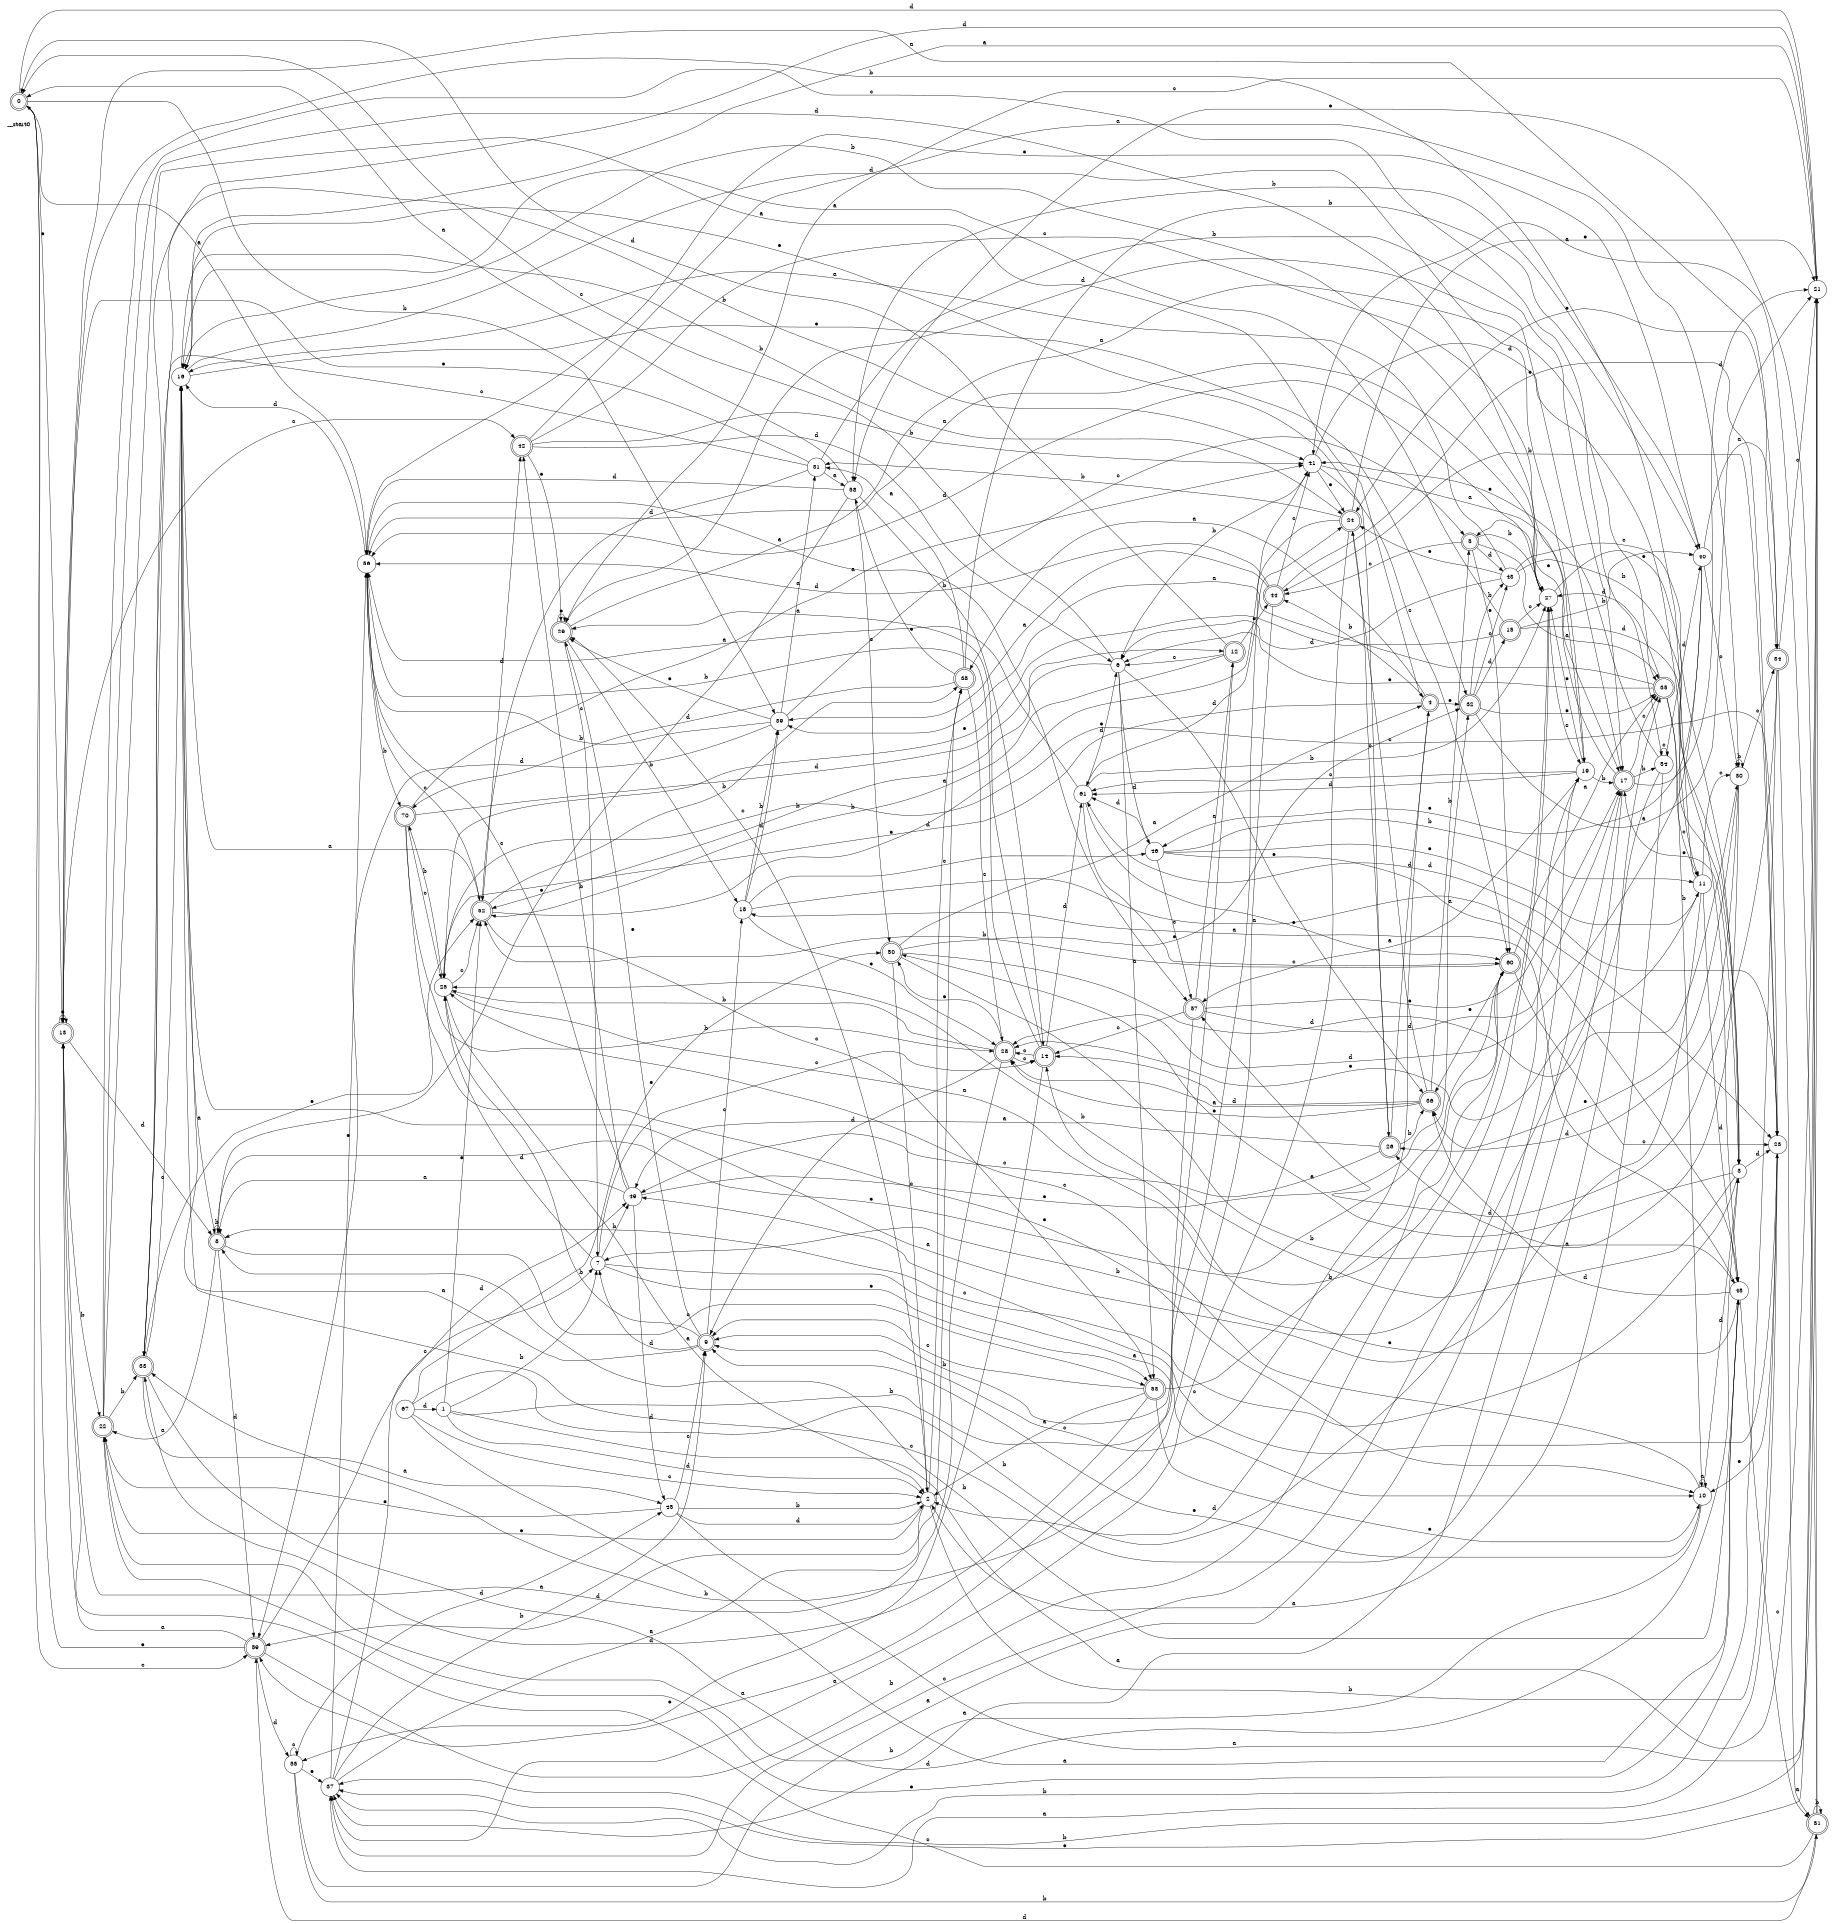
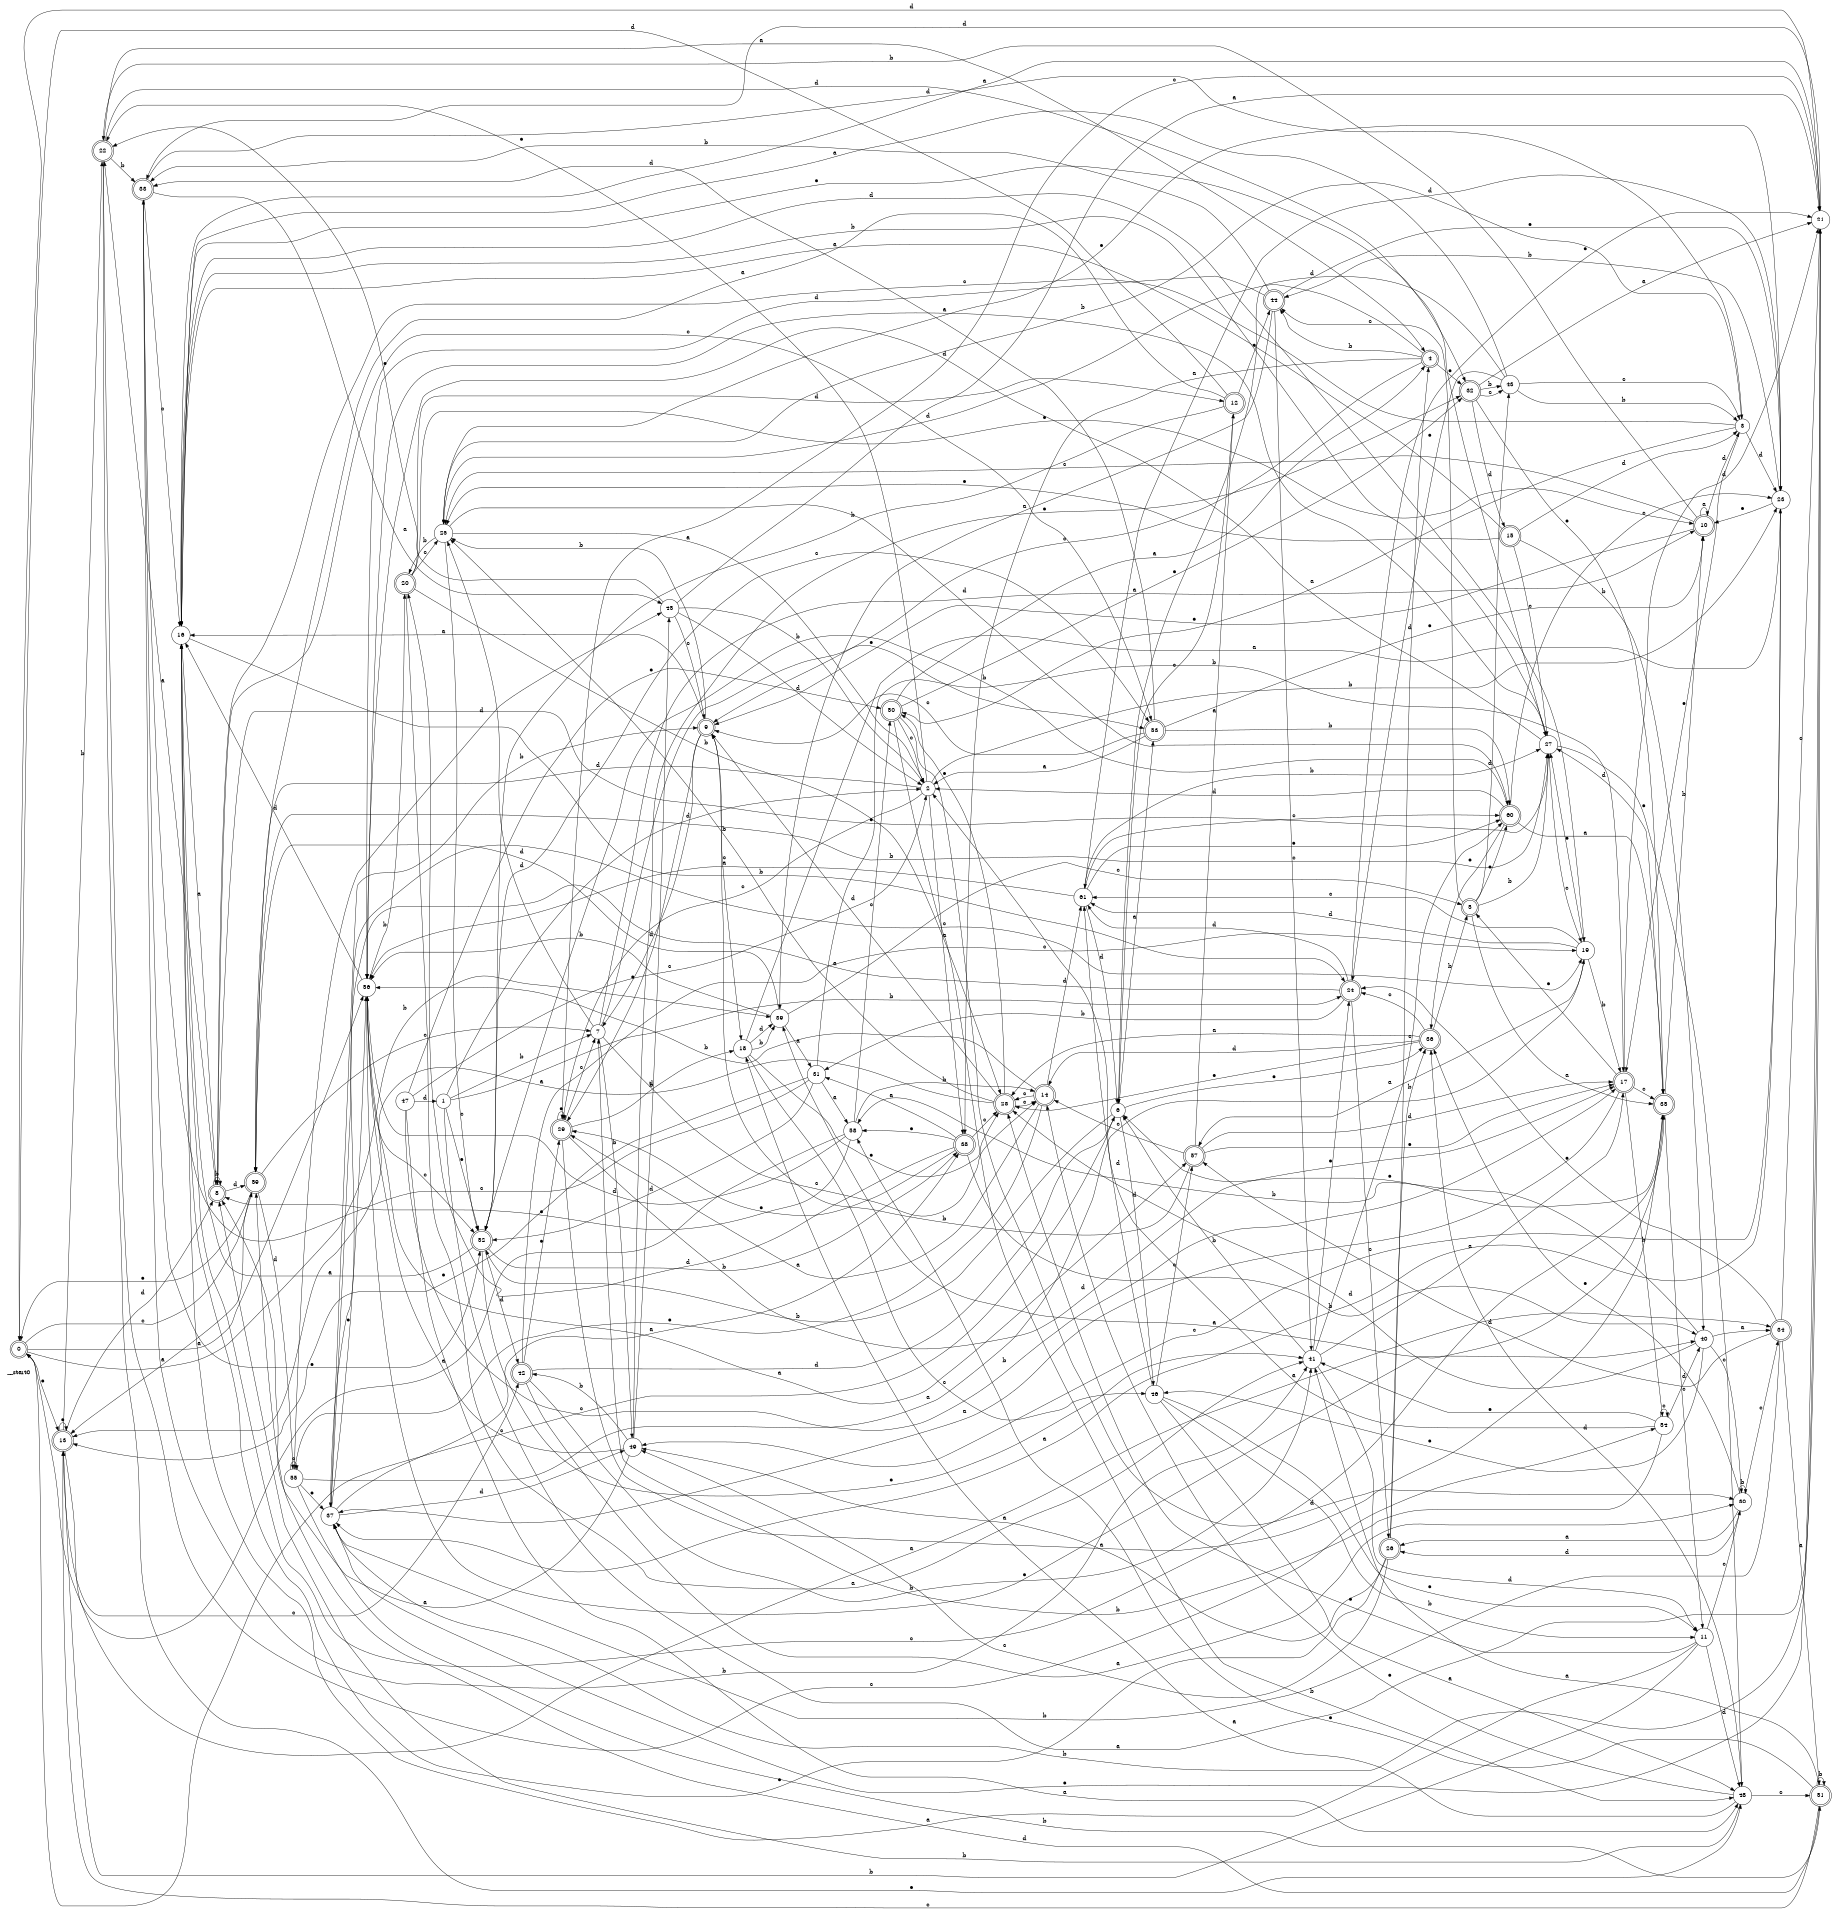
(665, 684) -> (775, 1213)
(405, 816) -> (405, 584)
(965, 1091) -> (965, 591)
(405, 1409) -> (405, 1101)
(1702, 1496) -> (1704, 526)
